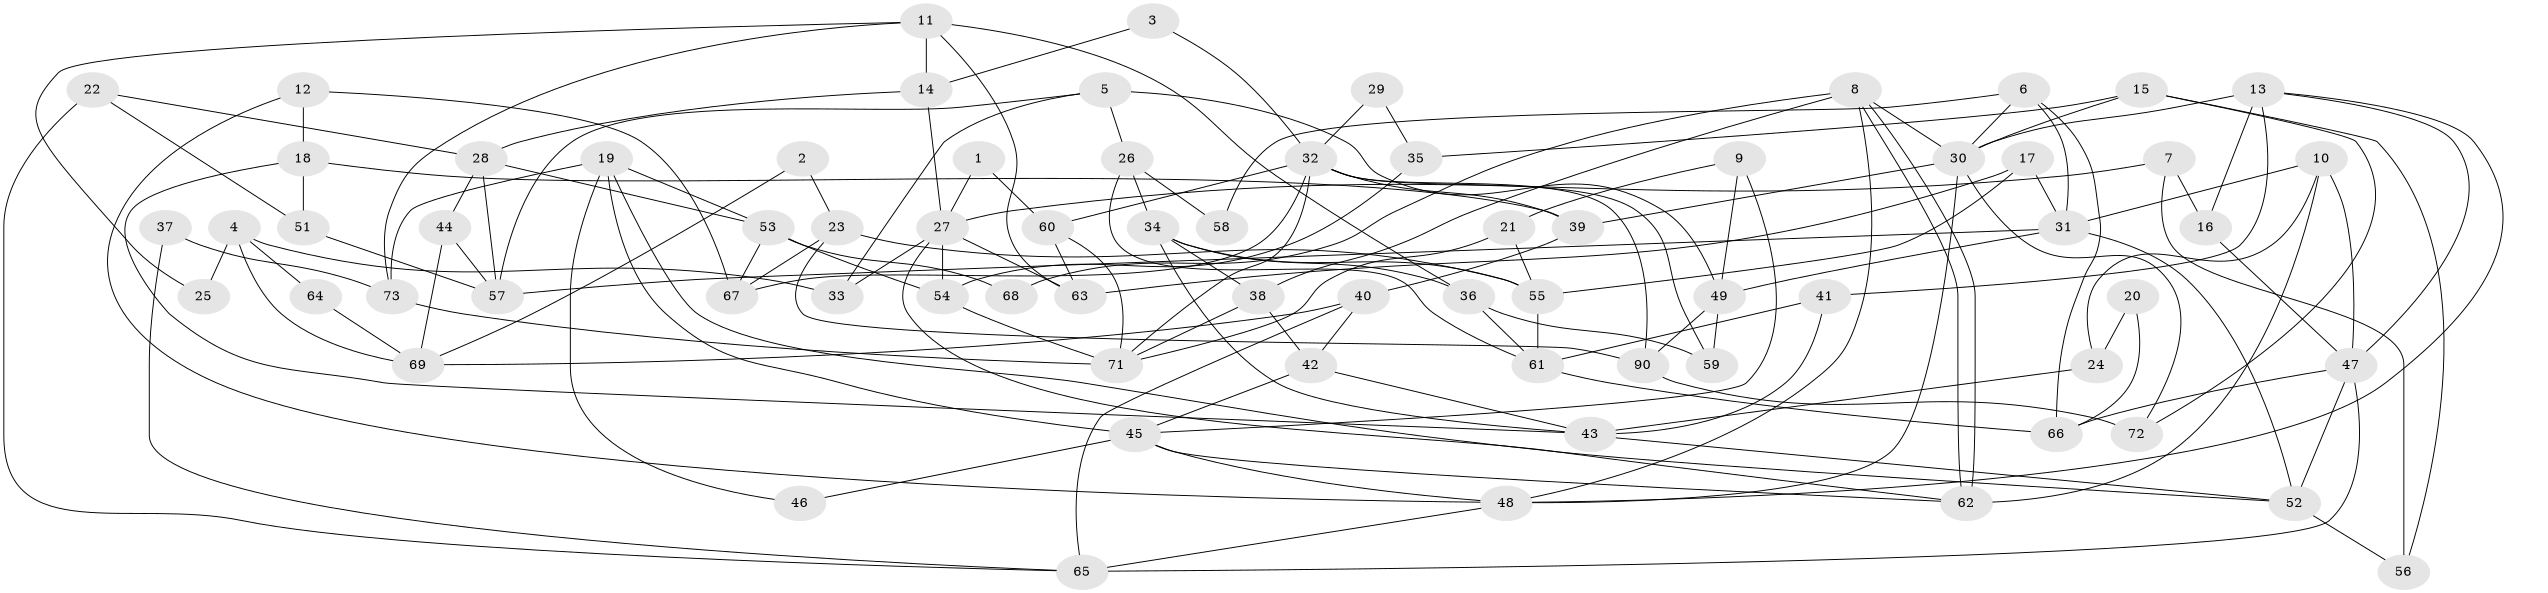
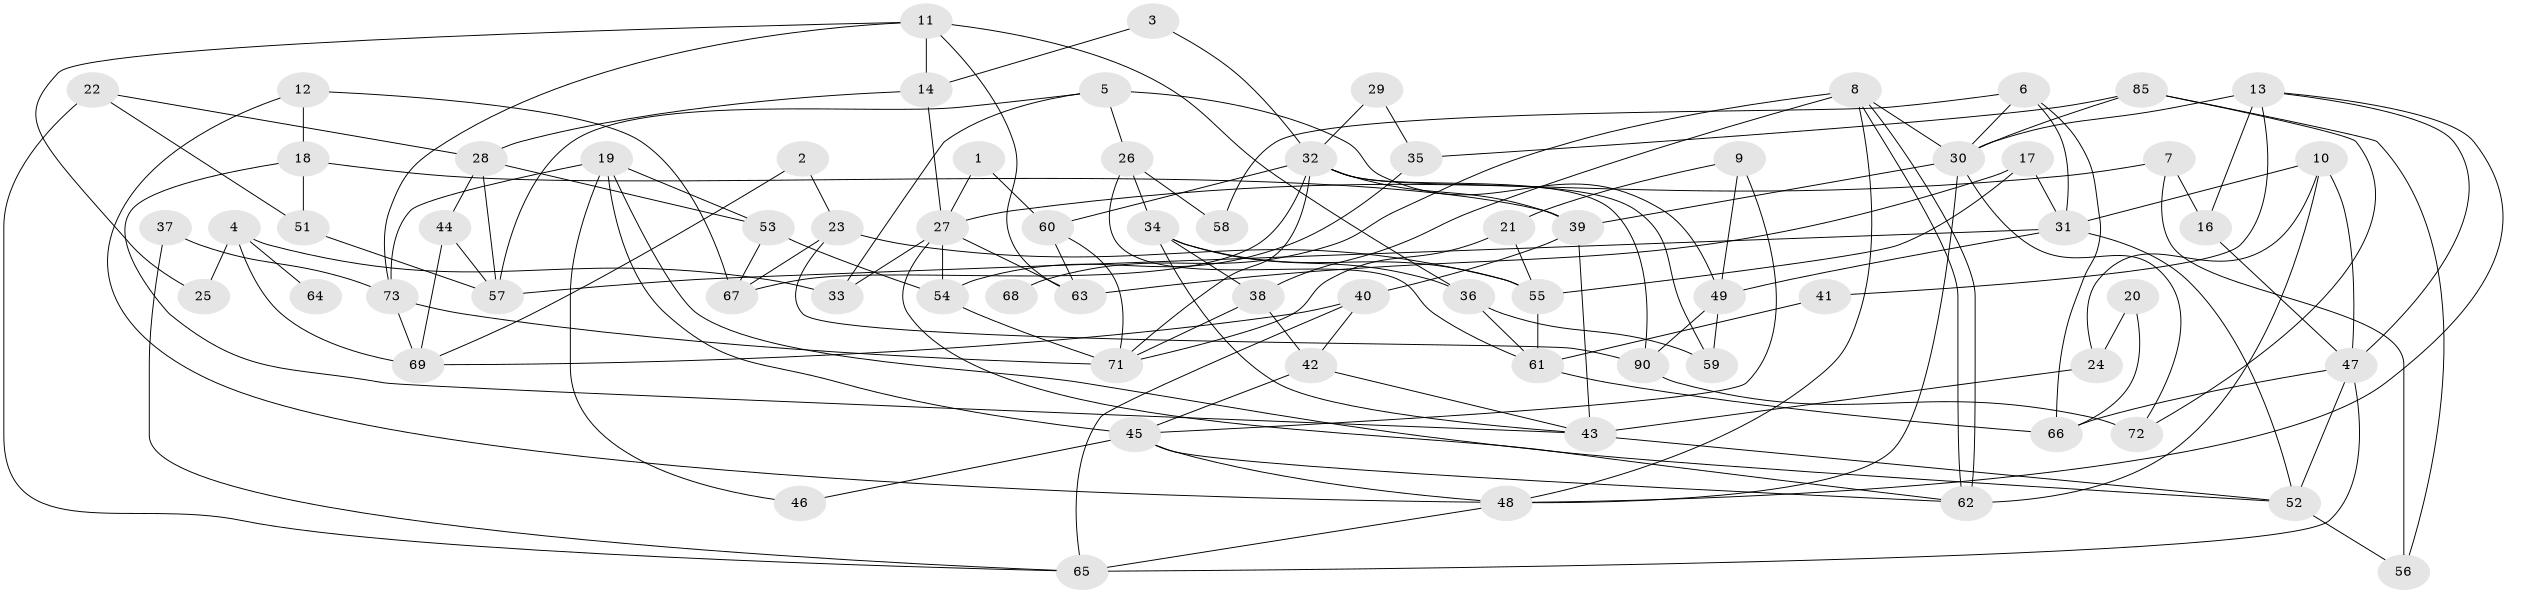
(2142, 90) -> (2142, 90)
(880, 261) -> none
(367, 331) -> (405, 331)
(1771, 393) -> (1584, 322)
